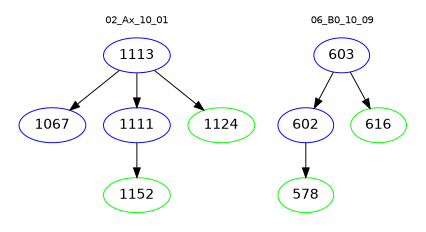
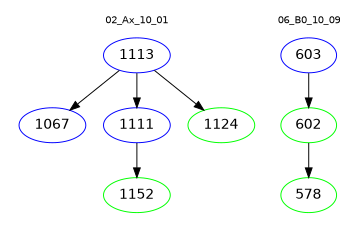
(306, 125) -> (309, 125)
(379, 125) -> none
